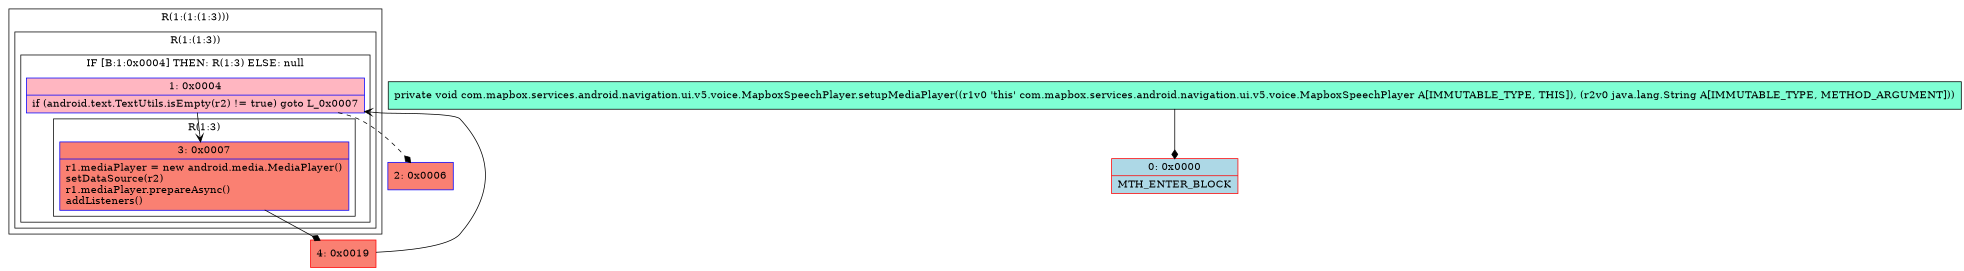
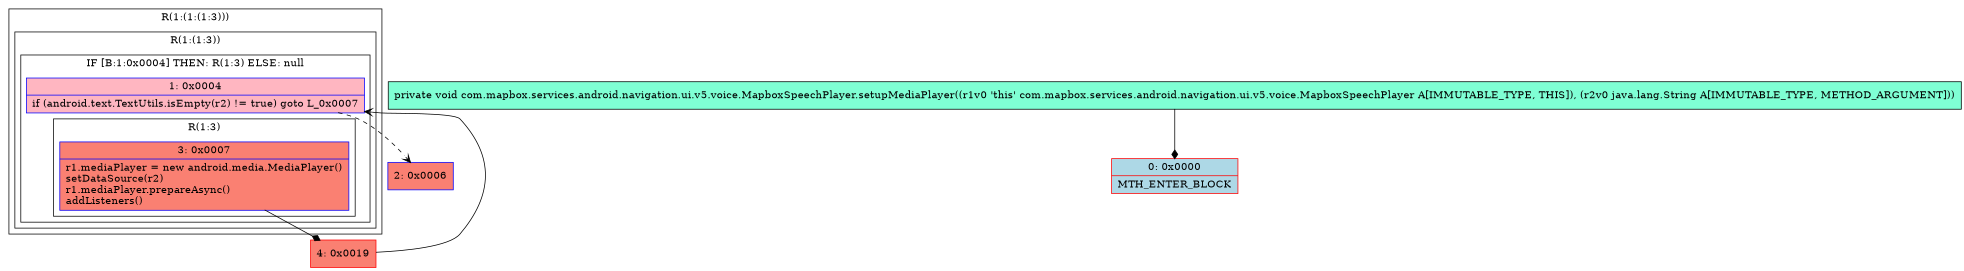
(364, 122) -> (364, 122)
(199, 124) -> none
